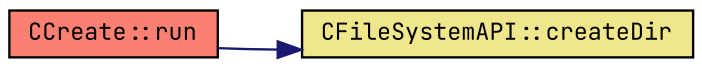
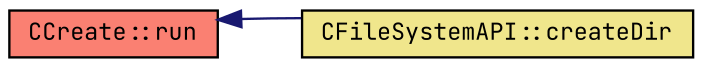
(248, 49) -> (271, 18)
